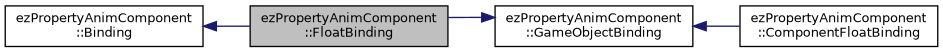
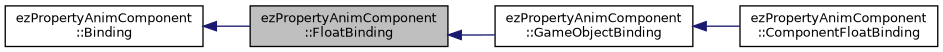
(465, 17) -> (478, 35)
